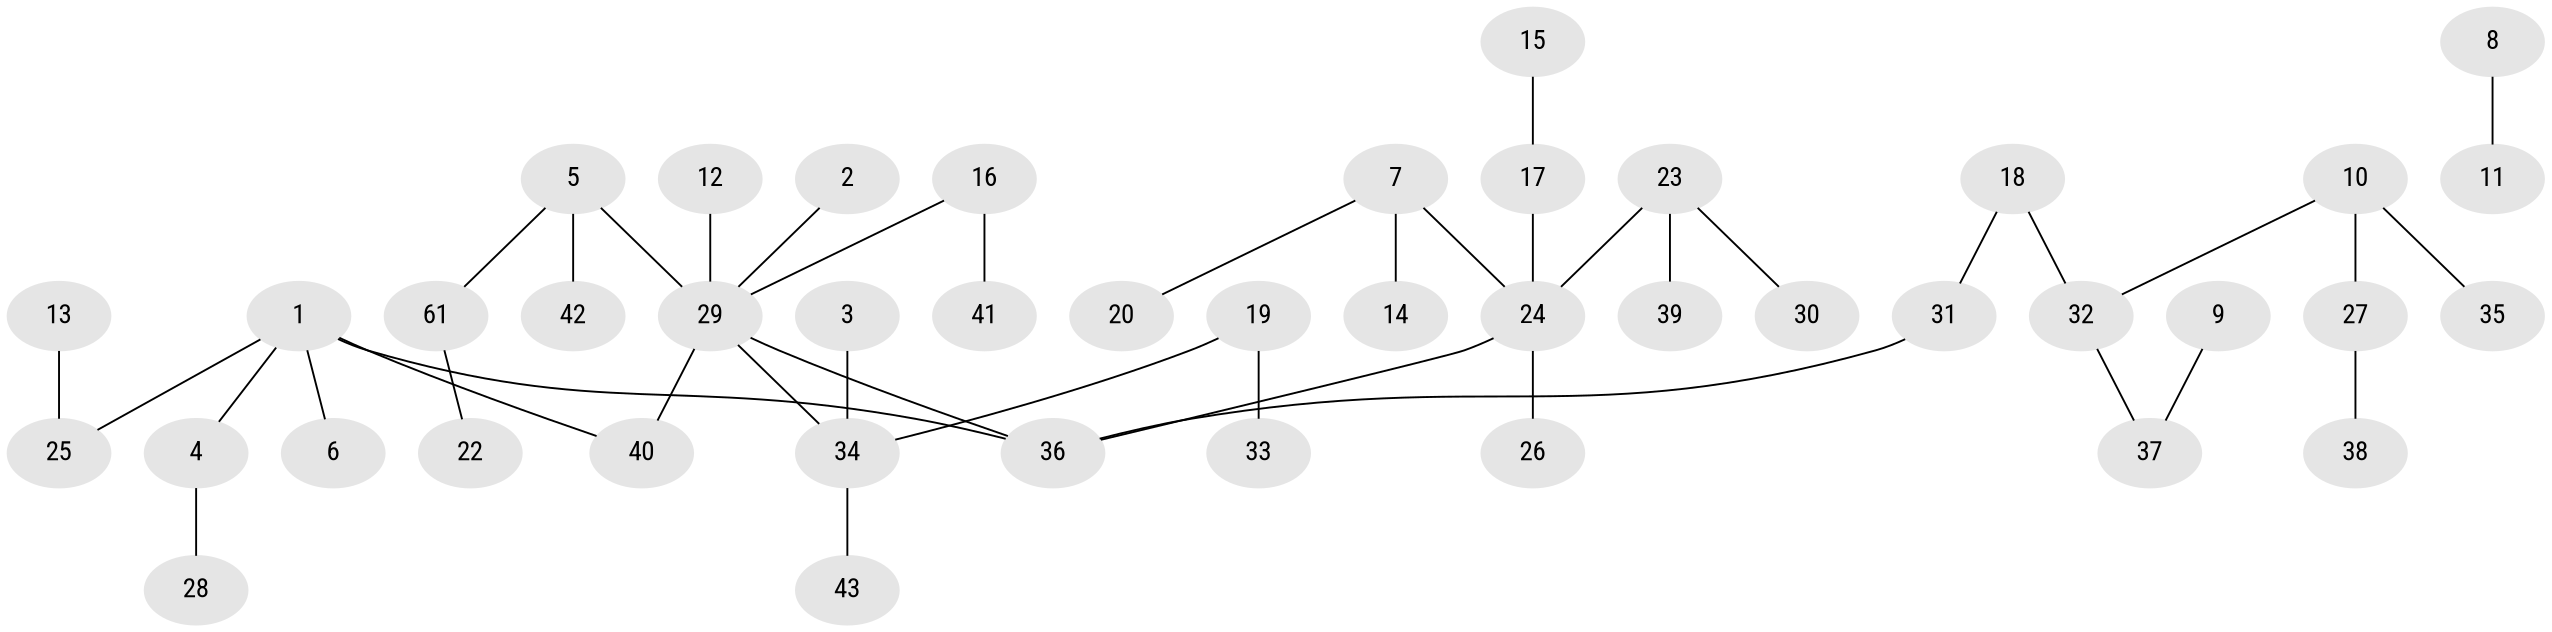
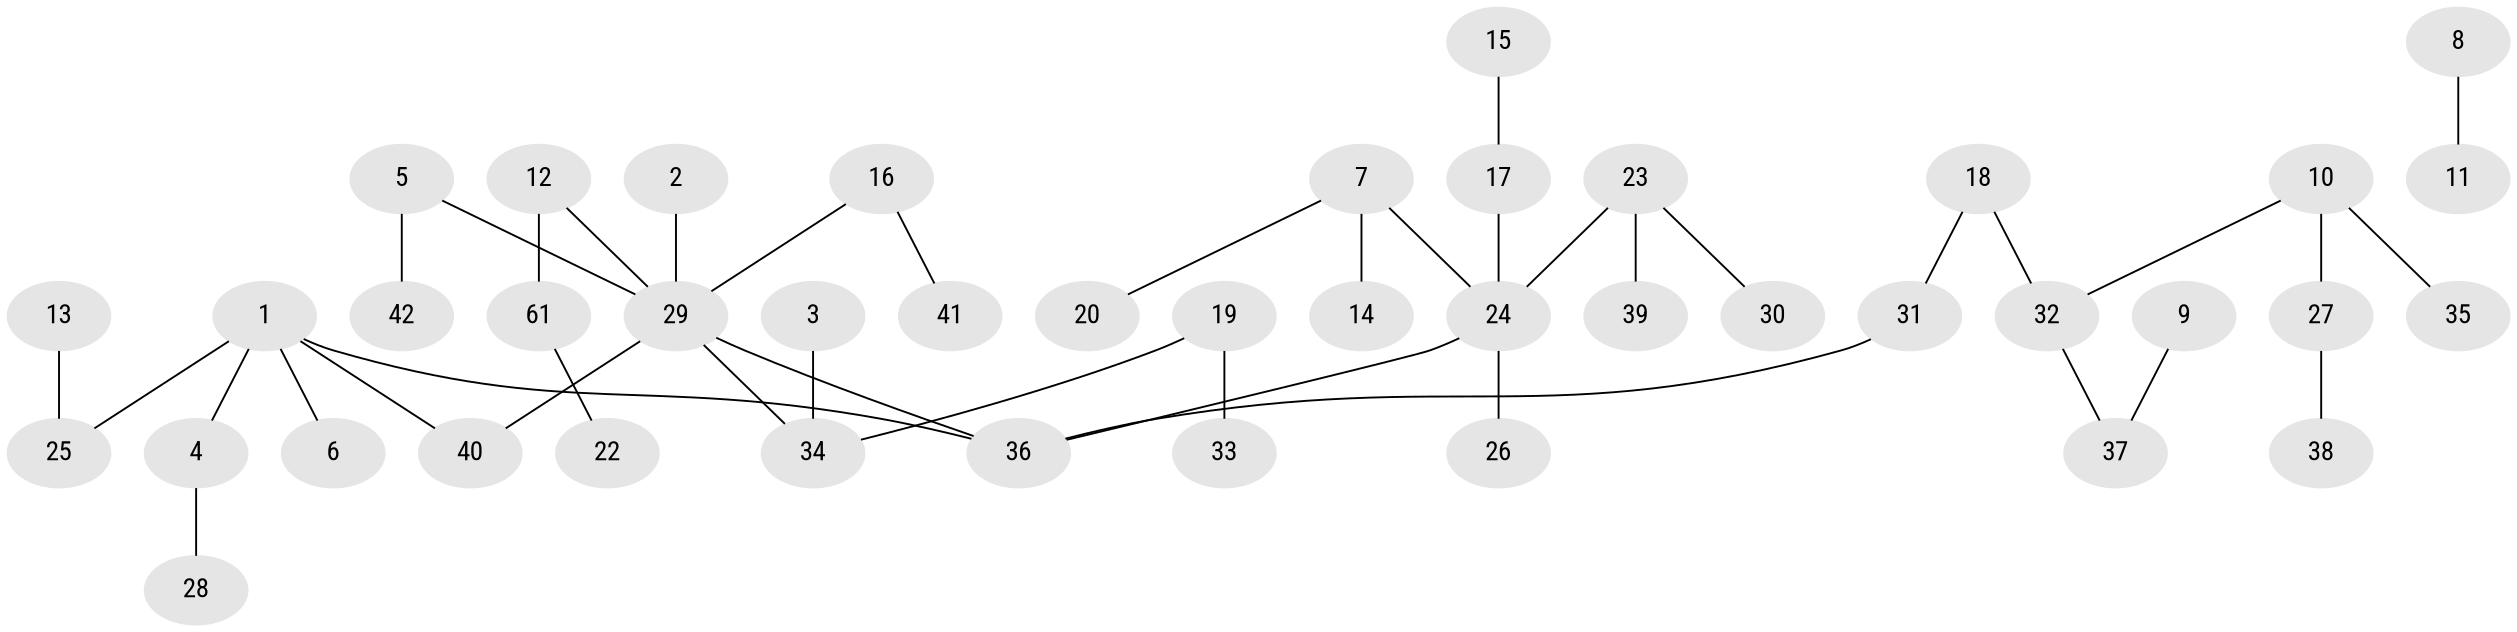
(505, 247) -> (539, 234)
(847, 590) -> none
